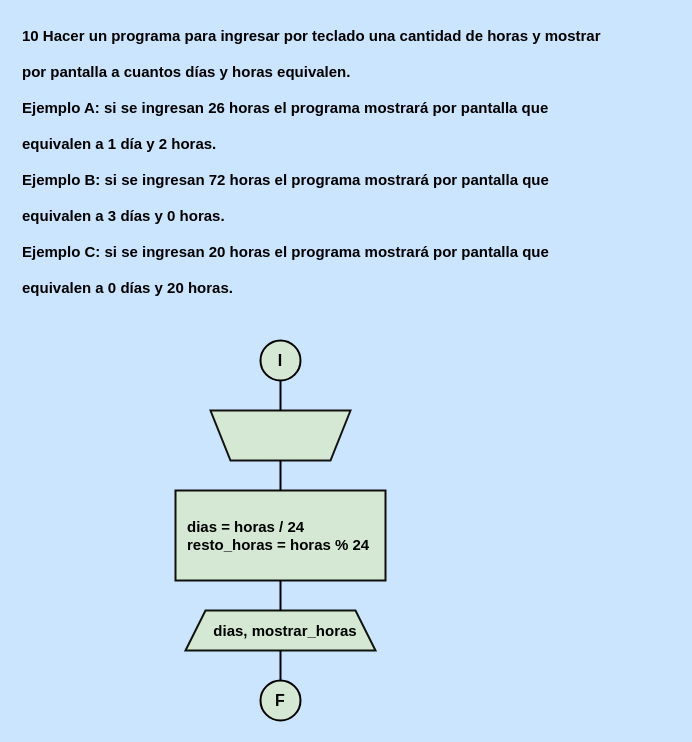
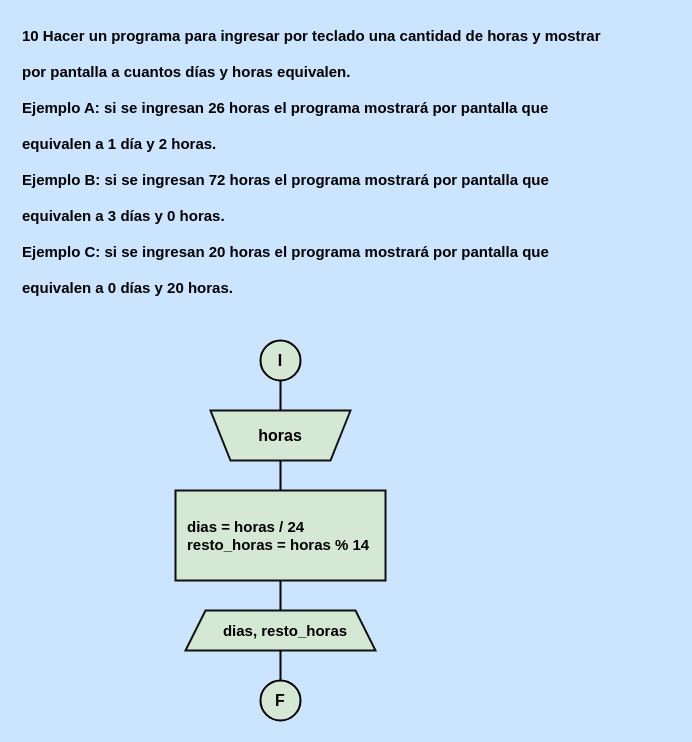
none -> (281, 436)
(281, 536) -> (281, 536)
(286, 631) -> (286, 631)
